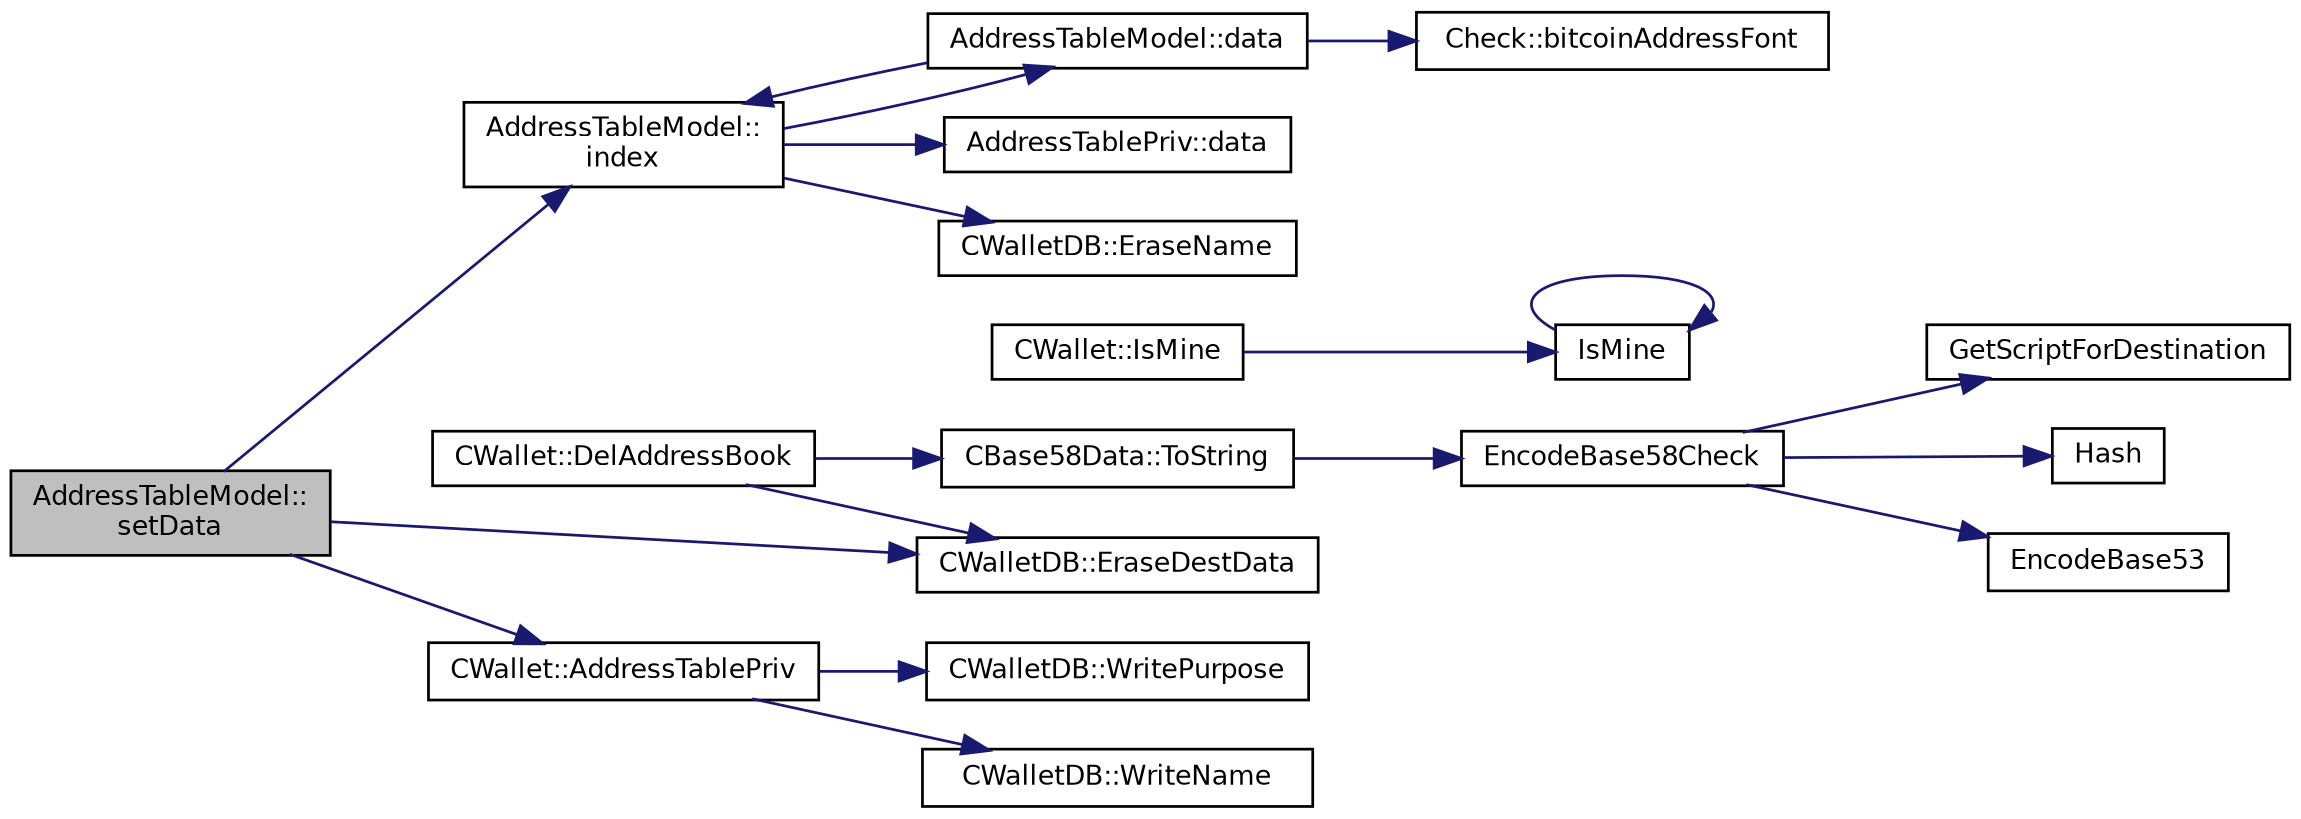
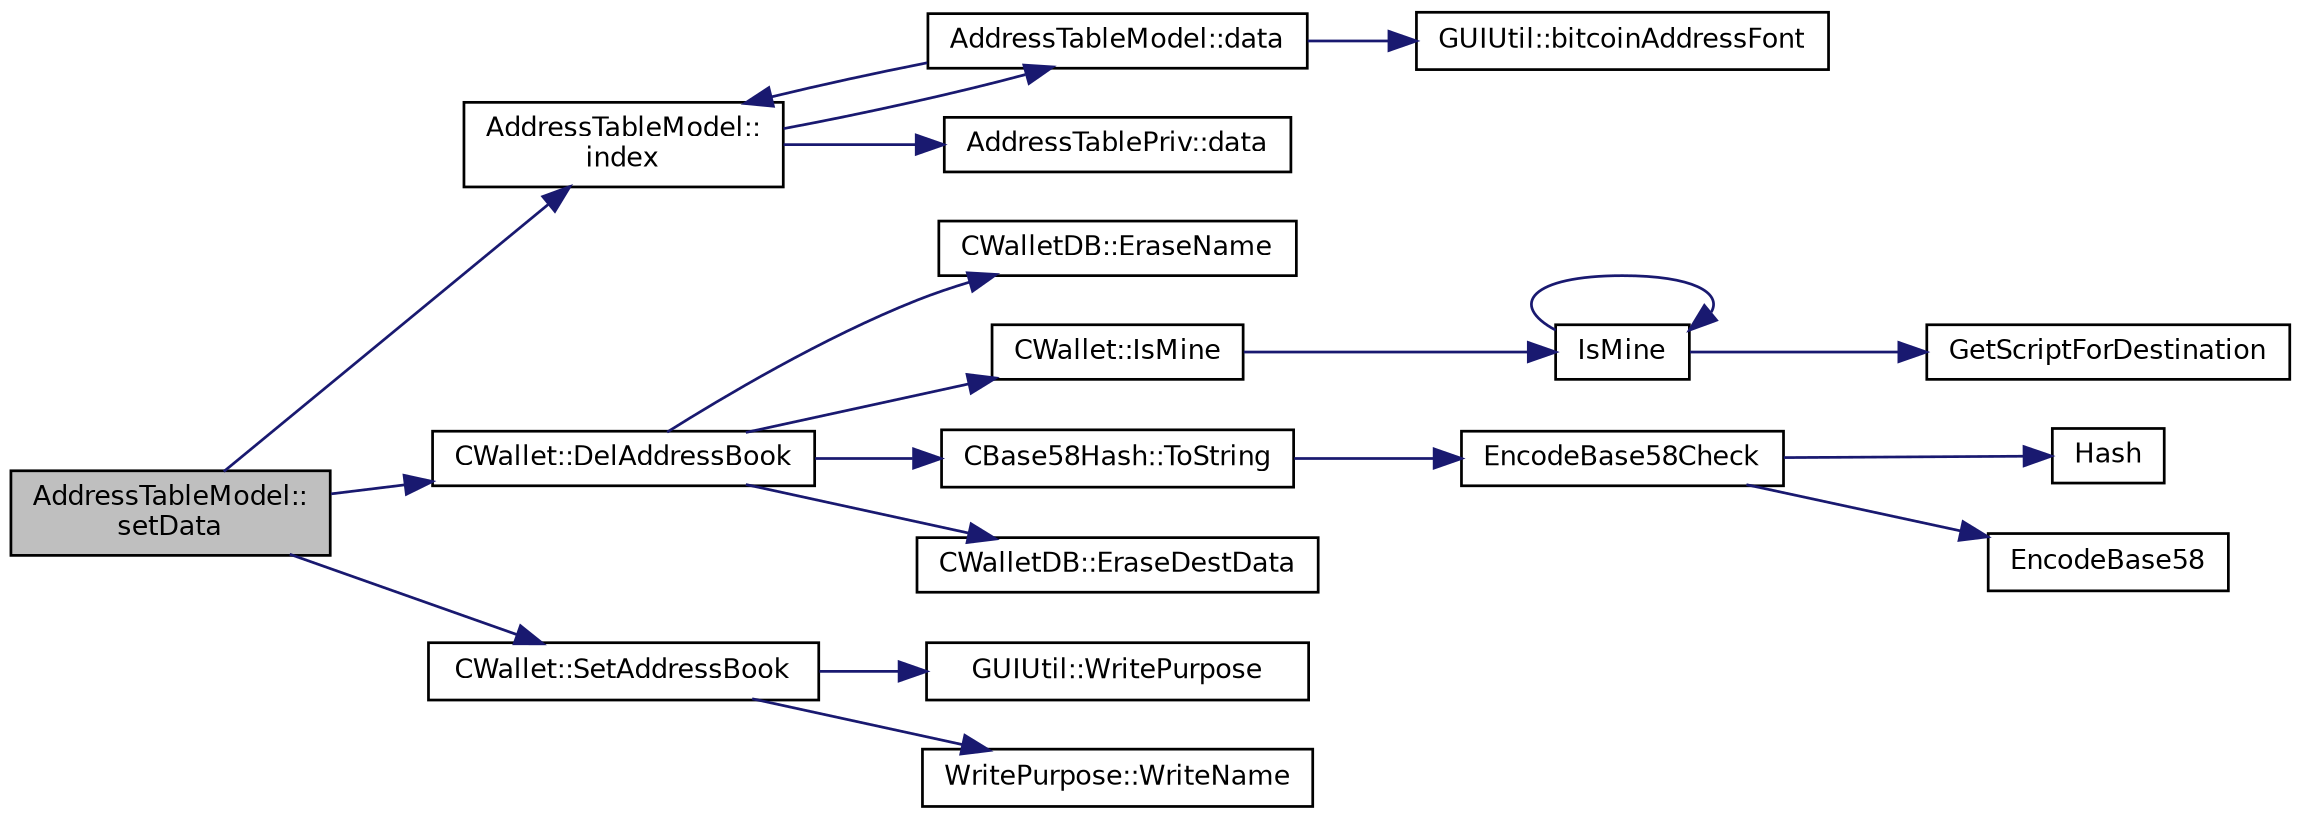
(1622, 41) -> (1622, 41)
(874, 197) -> (814, 348)
none -> (857, 408)
(1852, 408) -> (1794, 352)
(1118, 458) -> (1118, 458)
(610, 537) -> (368, 489)
(2108, 562) -> (2108, 562)
(624, 671) -> (624, 671)
(1118, 671) -> (1118, 671)
(1118, 778) -> (1118, 778)
